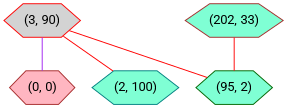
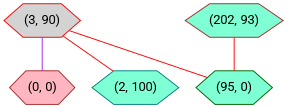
(234, 21) -> (234, 21)
(234, 88) -> (234, 88)
